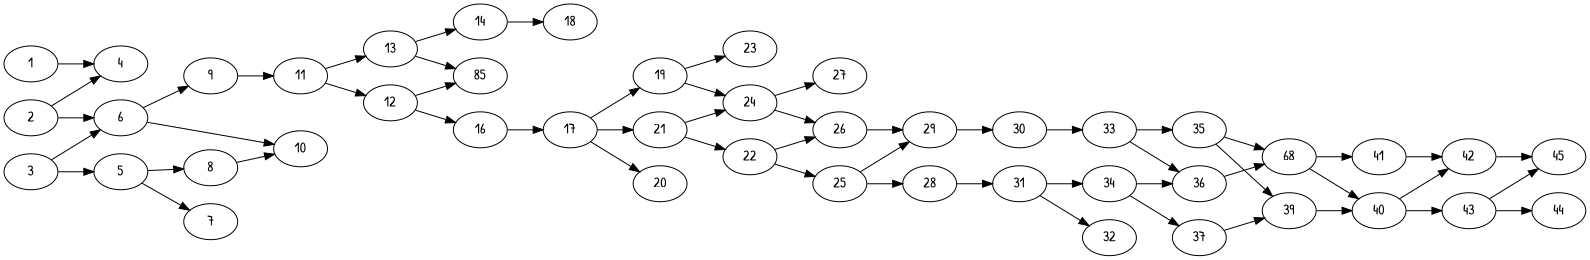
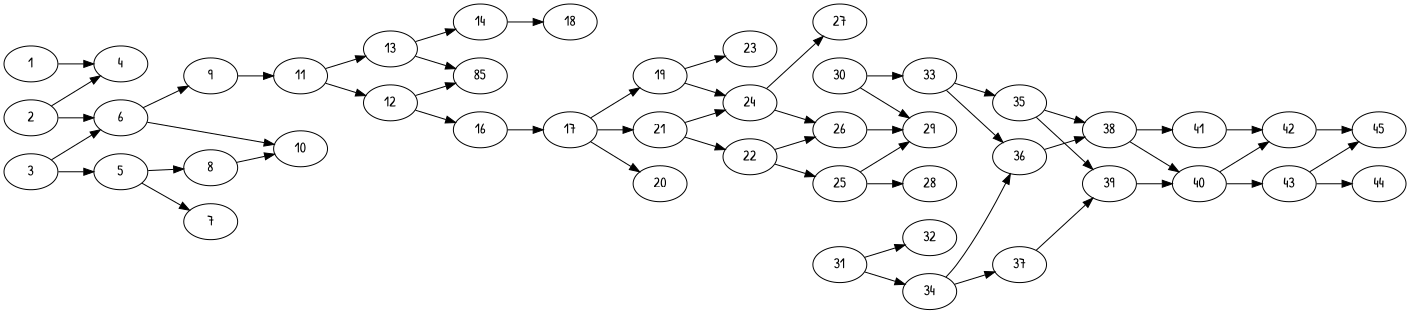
(970, 130) -> (880, 100)
(1289, 157) -> (1109, 130)
(970, 184) -> none
